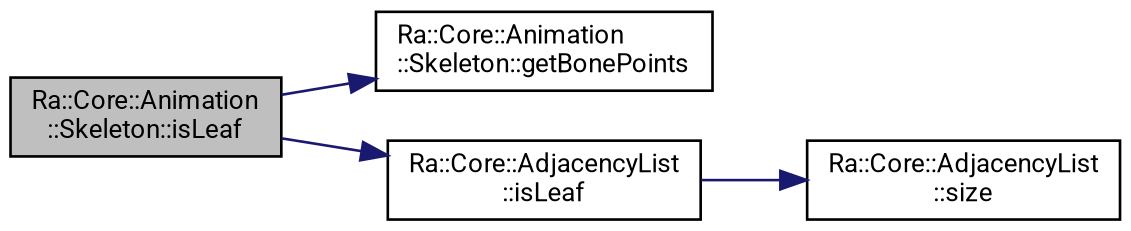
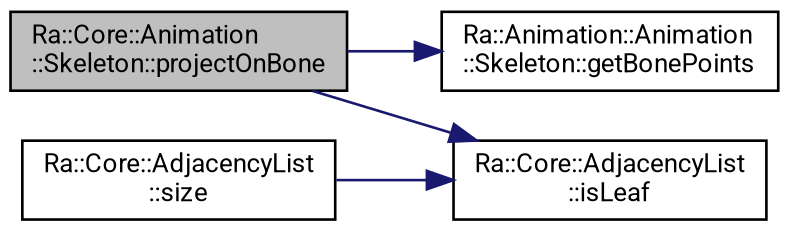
(544, 51) -> (610, 51)
(146, 117) -> (179, 51)
(740, 180) -> (381, 180)
